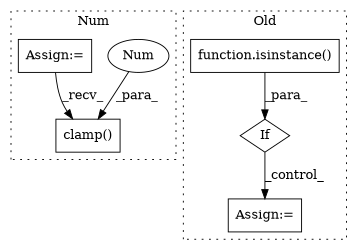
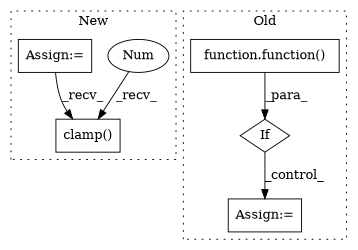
(94, 22) -> (94, 22)
(265, 56) -> (265, 56)
(137, 96) -> (137, 96)
